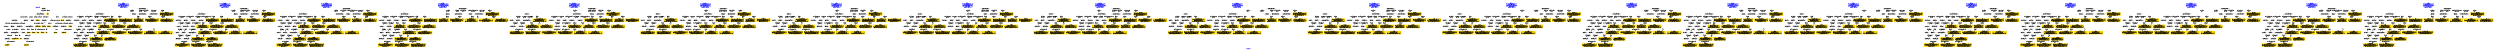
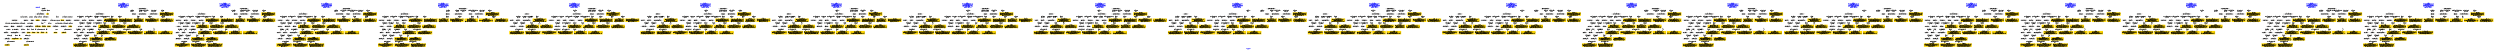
(32, 22) -> (27, 23)
